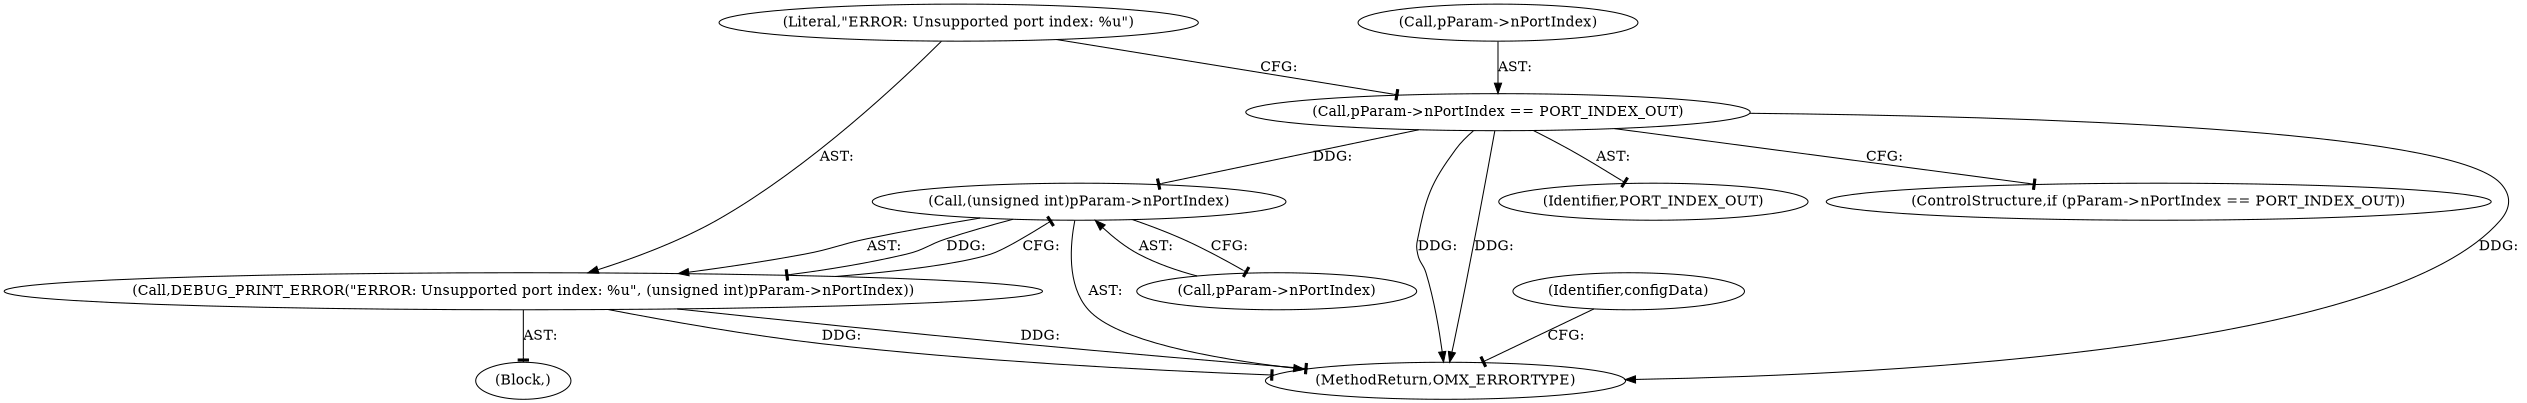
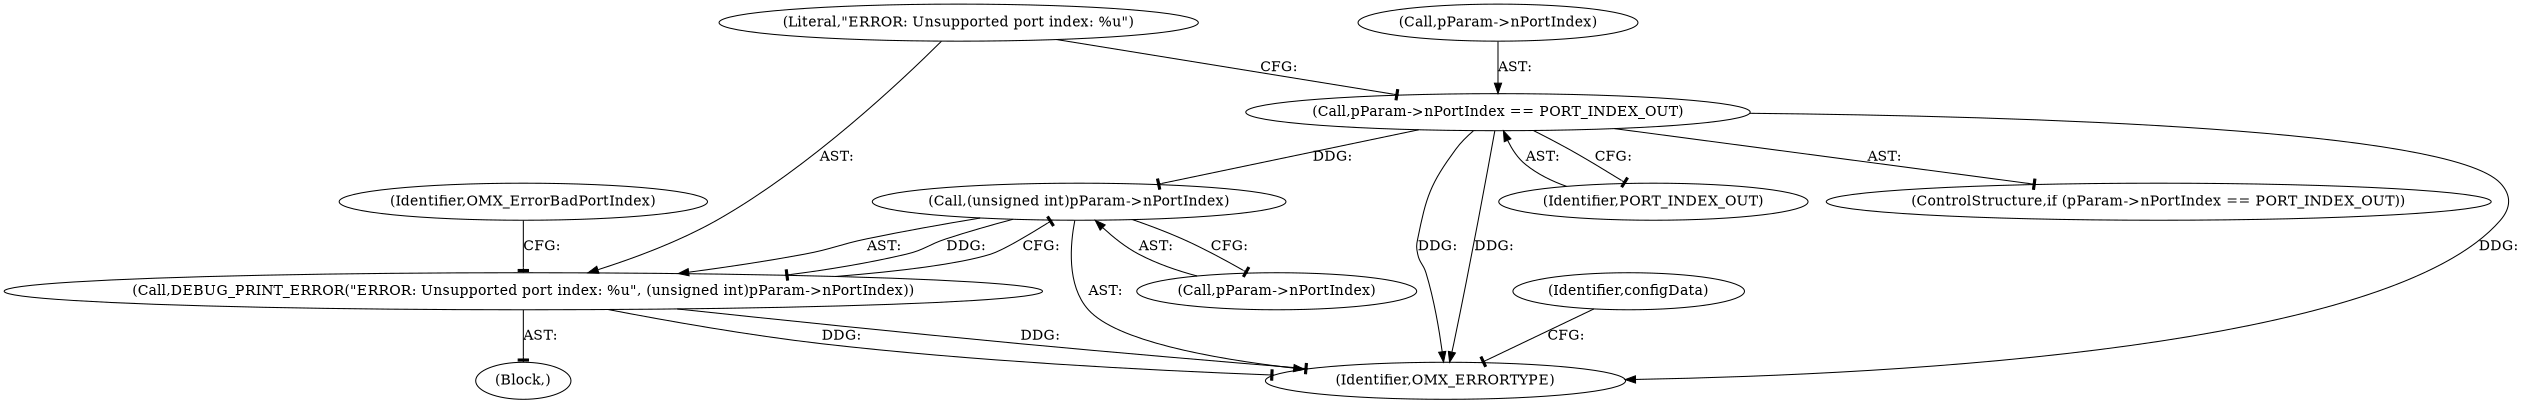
(1616, 157) -> (1616, 157)
(1887, 157) -> (1887, 157)
none -> (1532, 169)
none -> (523, 202)
(1445, 381) -> (1445, 381)
